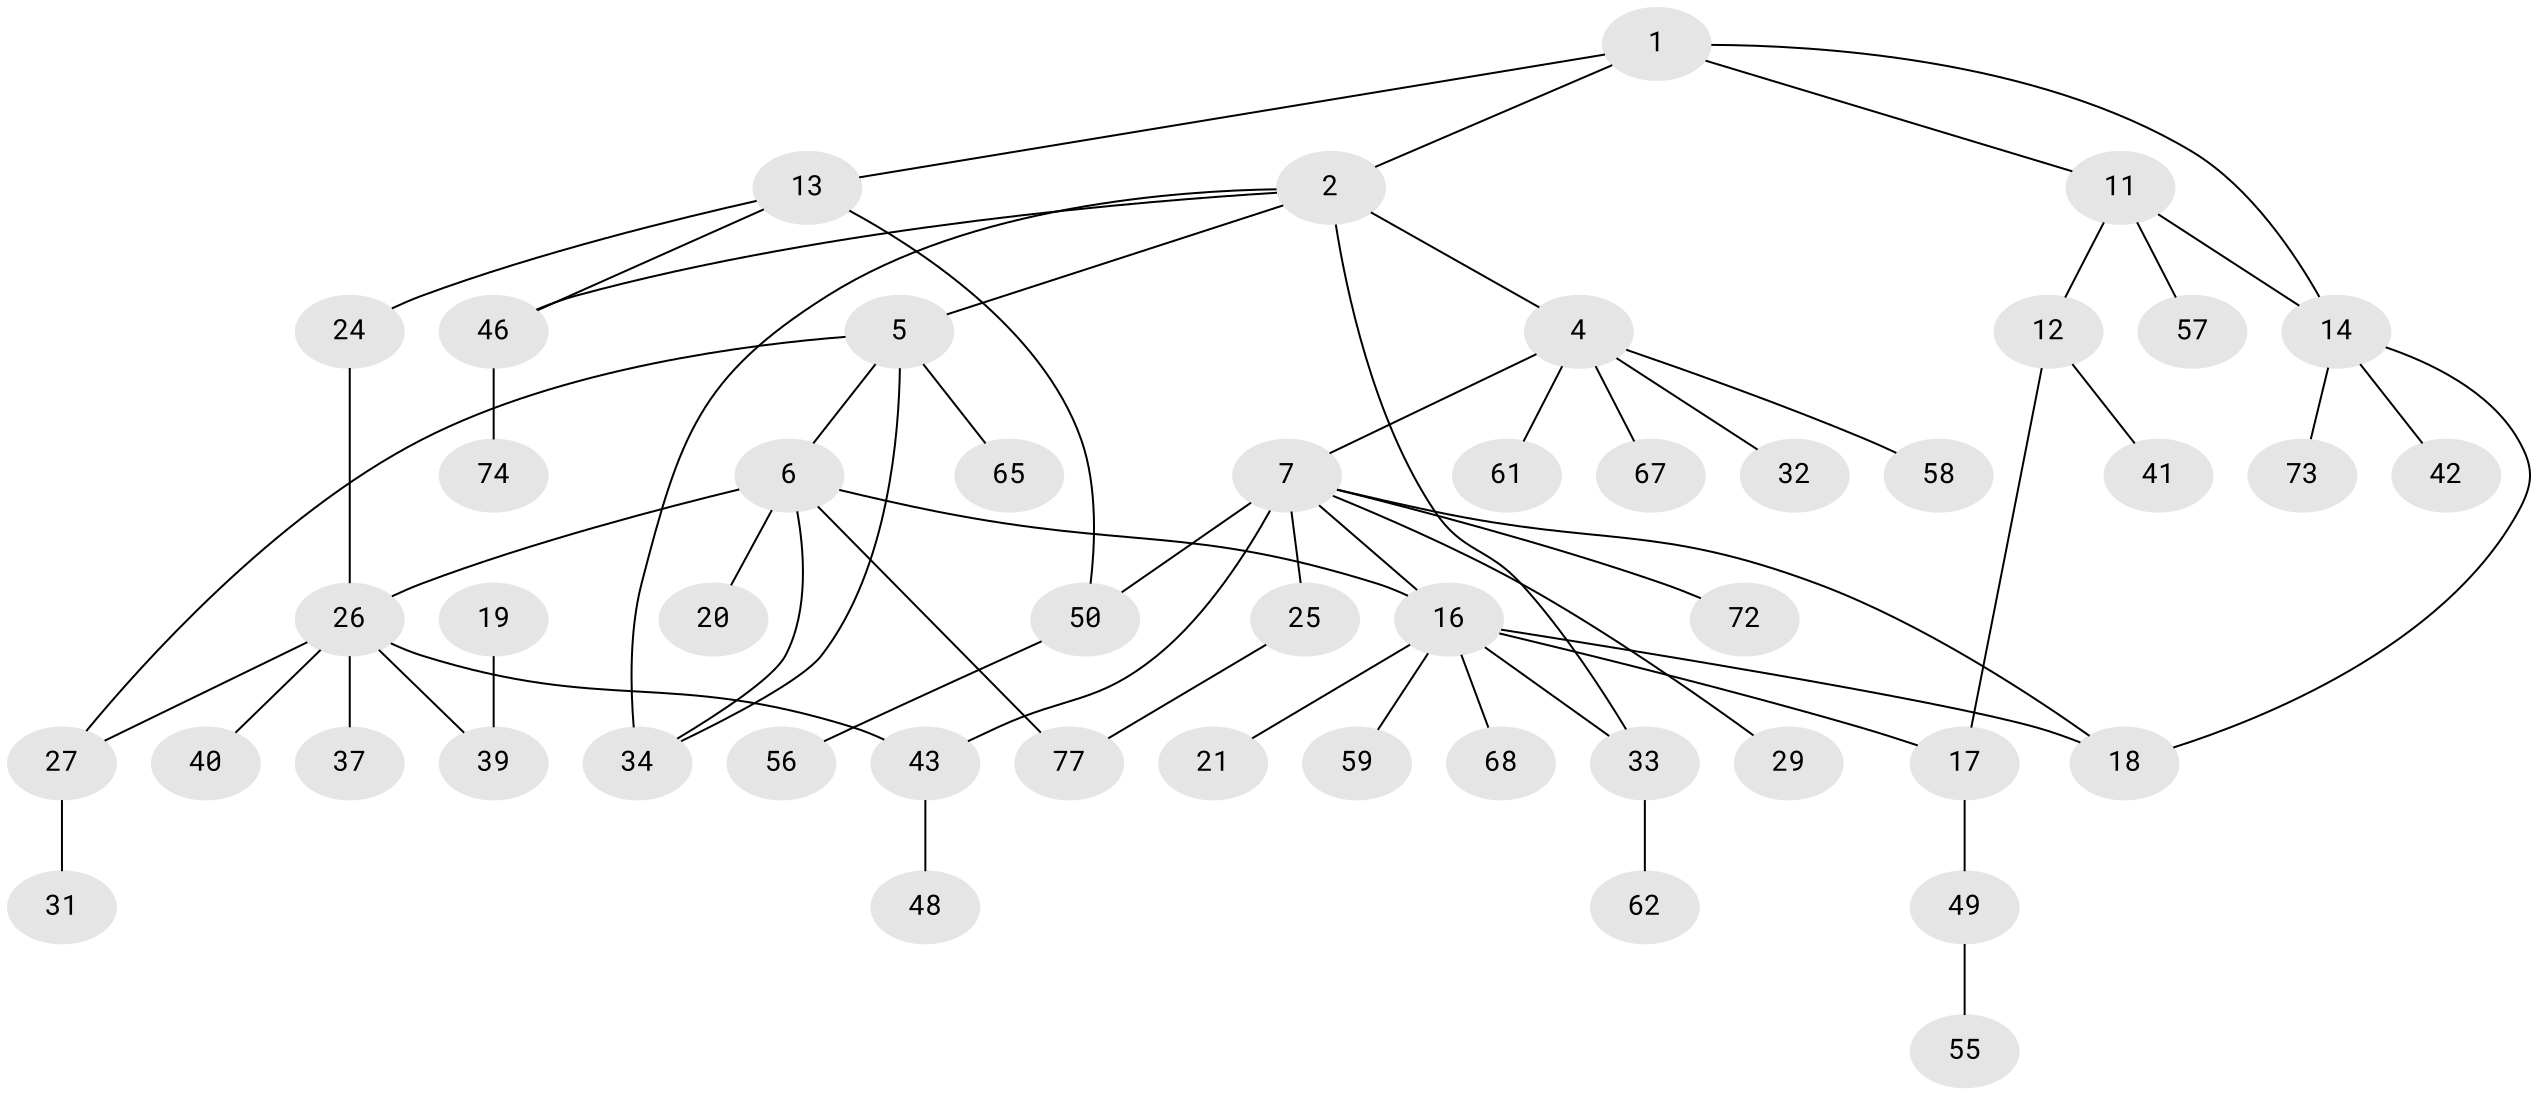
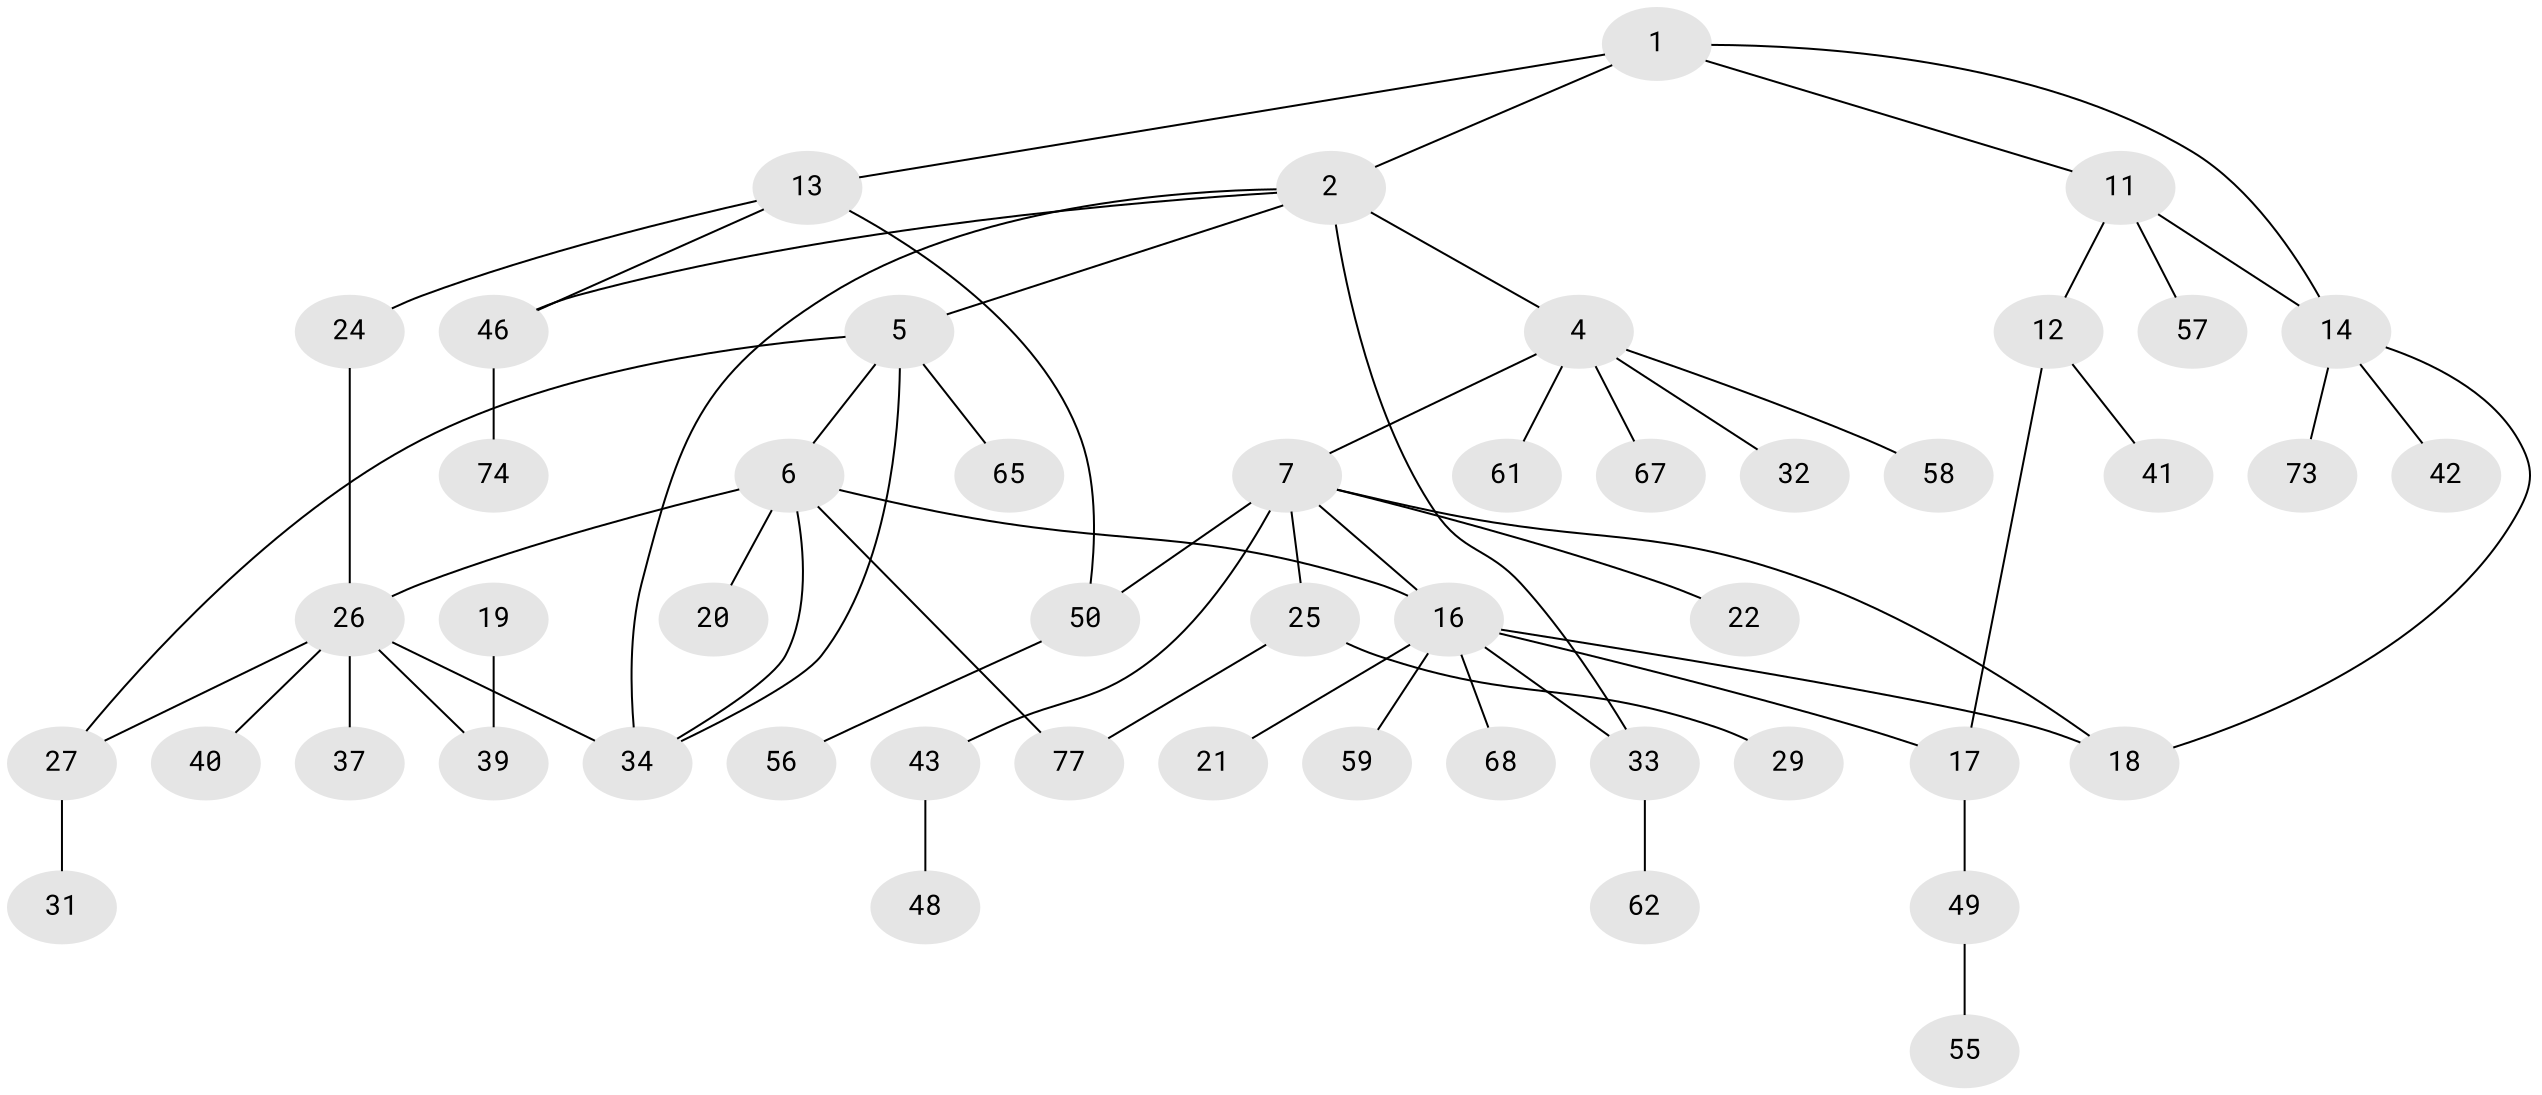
(1562, 607) -> (1516, 688)
(1745, 620) -> (1745, 620)
(650, 692) -> (478, 684)
